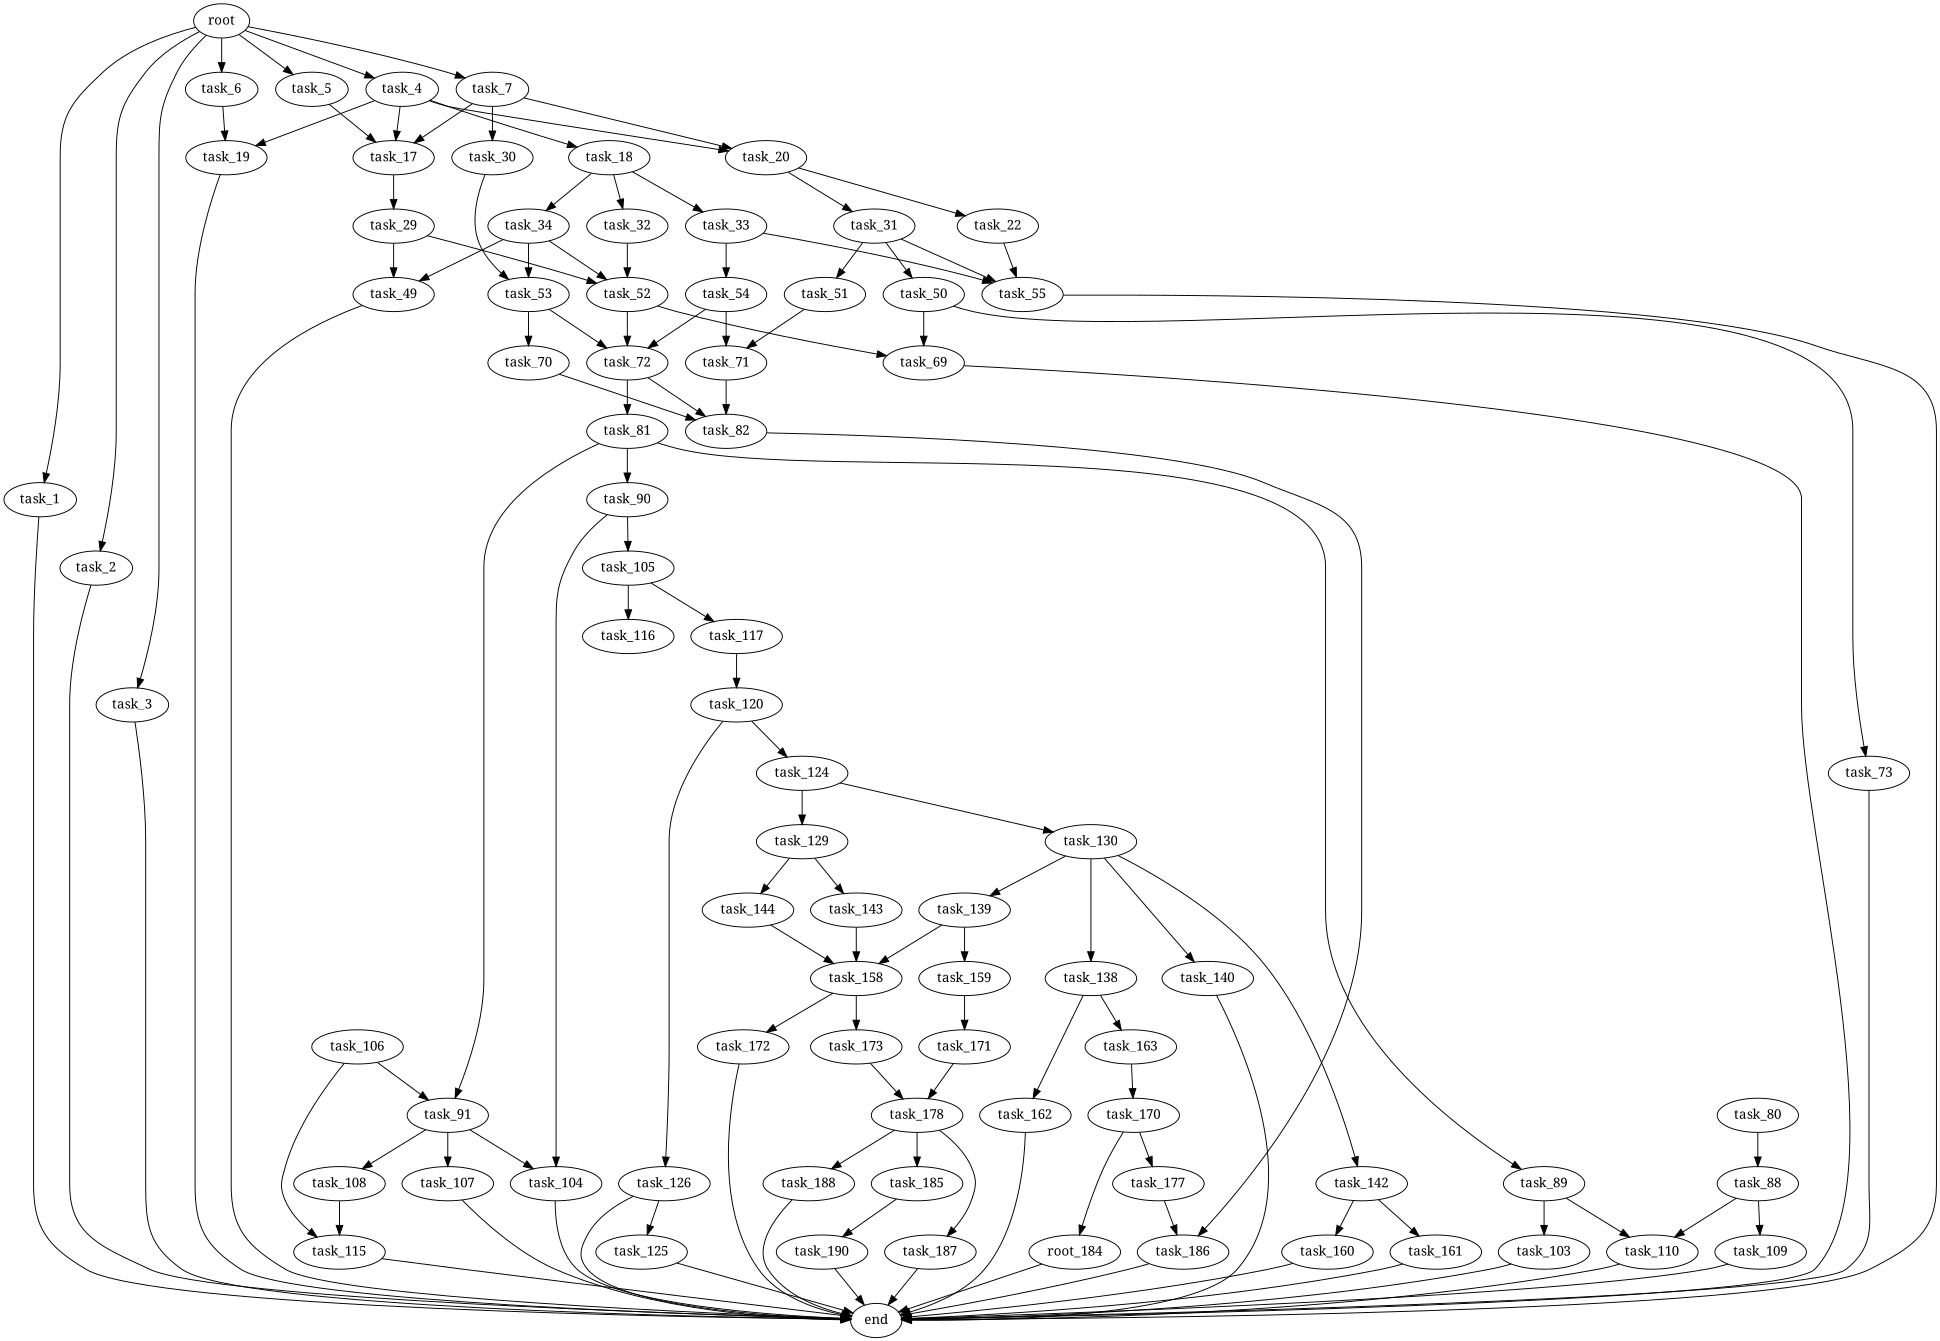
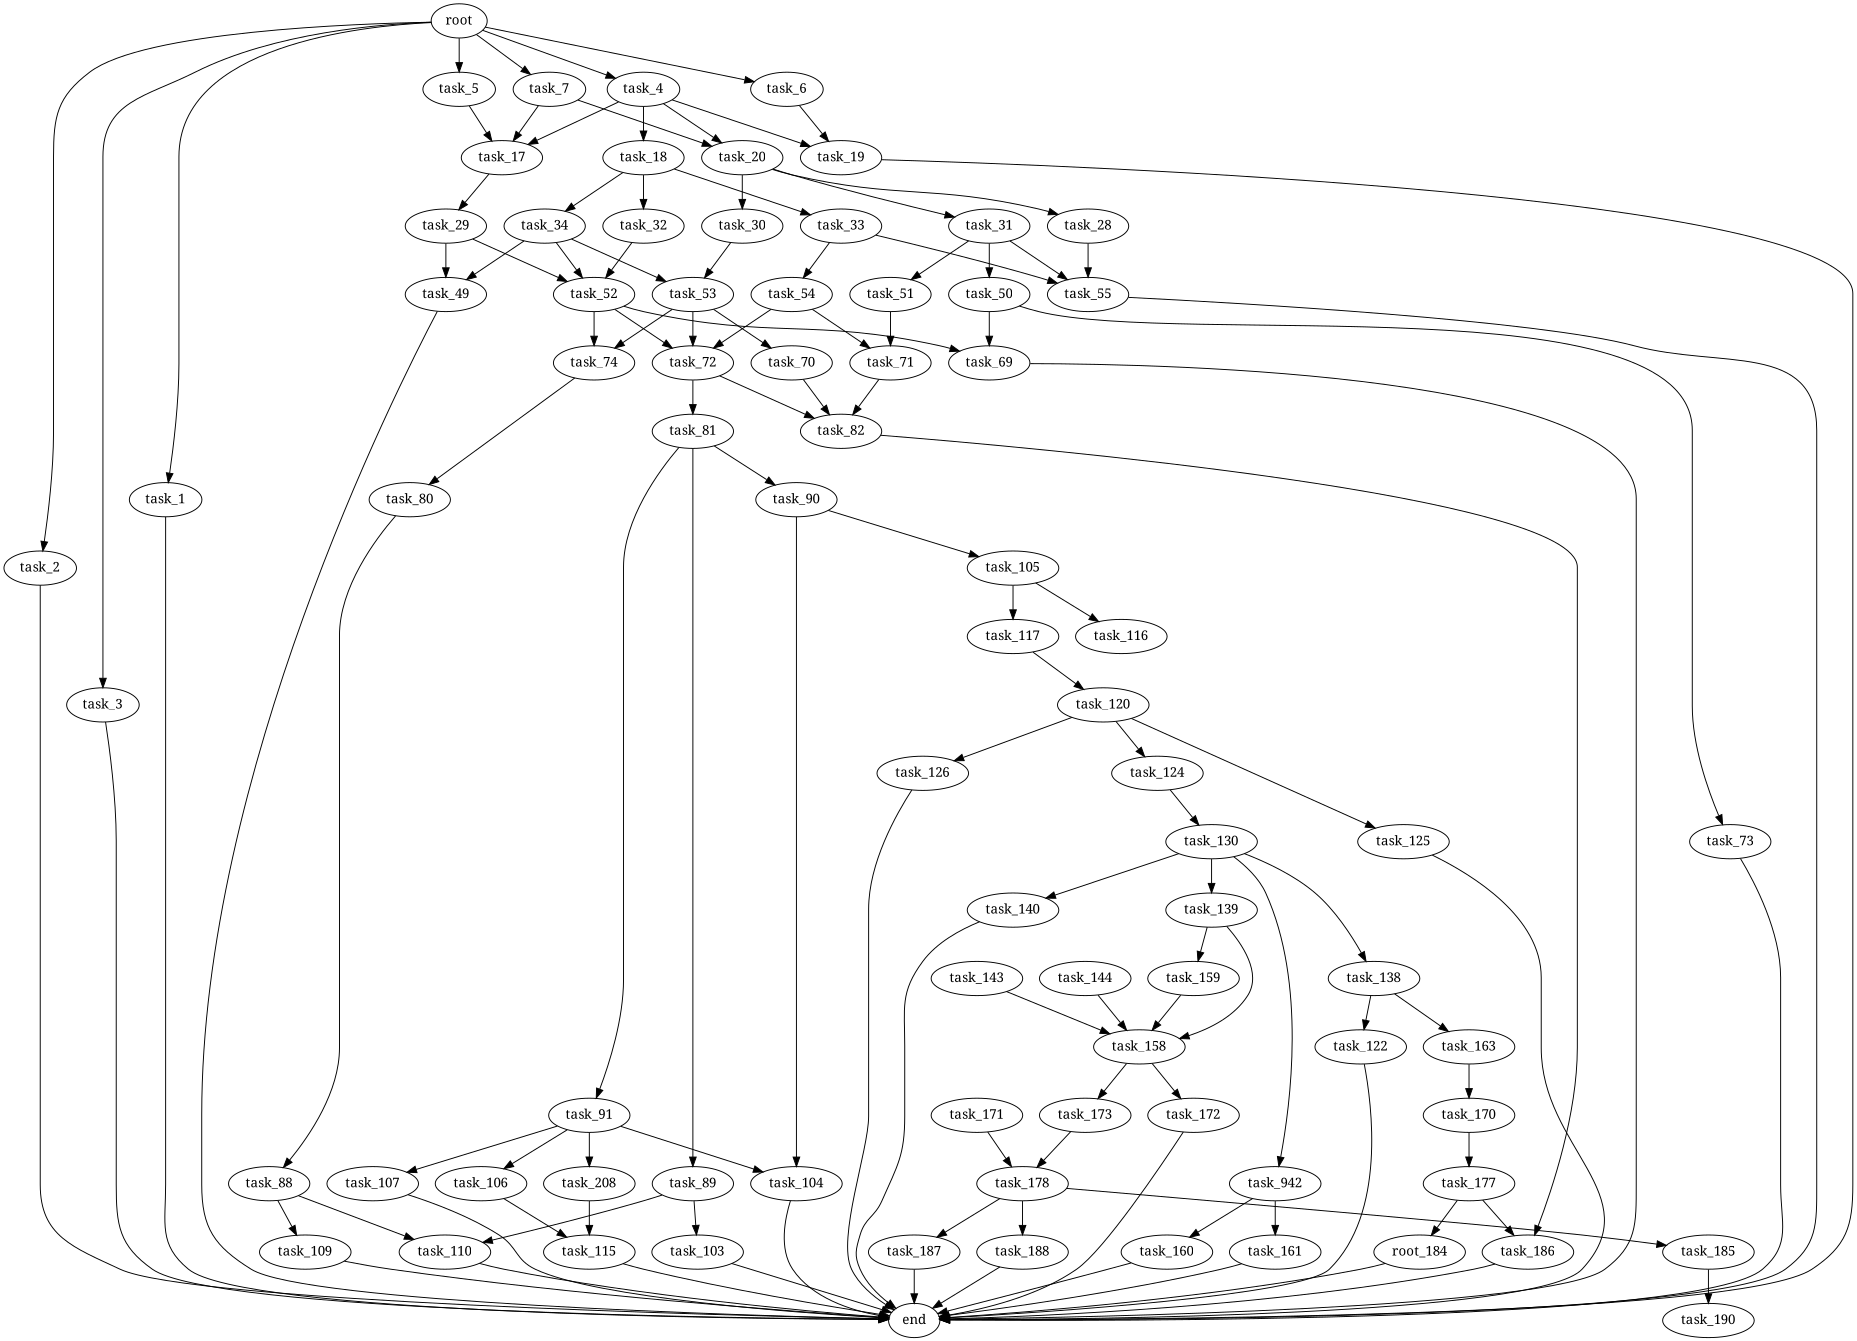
(492, 119) -> (742, 185)
(998, 226) -> (1088, 226)
none -> (594, 363)
(802, 842) -> none
(965, 1008) -> (1170, 1009)
(399, 1078) -> (540, 1147)
(1025, 1115) -> (1361, 1047)
(1099, 1177) -> (1447, 1214)
(339, 1184) -> (589, 1184)
(1362, 1184) -> (1275, 1184)
(655, 1213) -> (1249, 771)
(847, 1283) -> none
